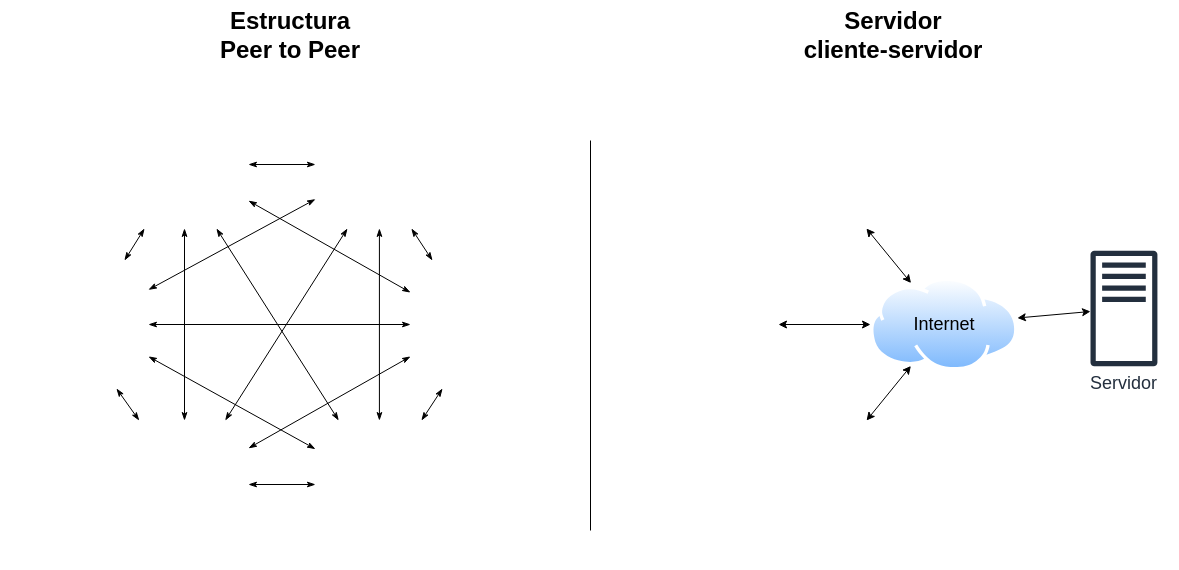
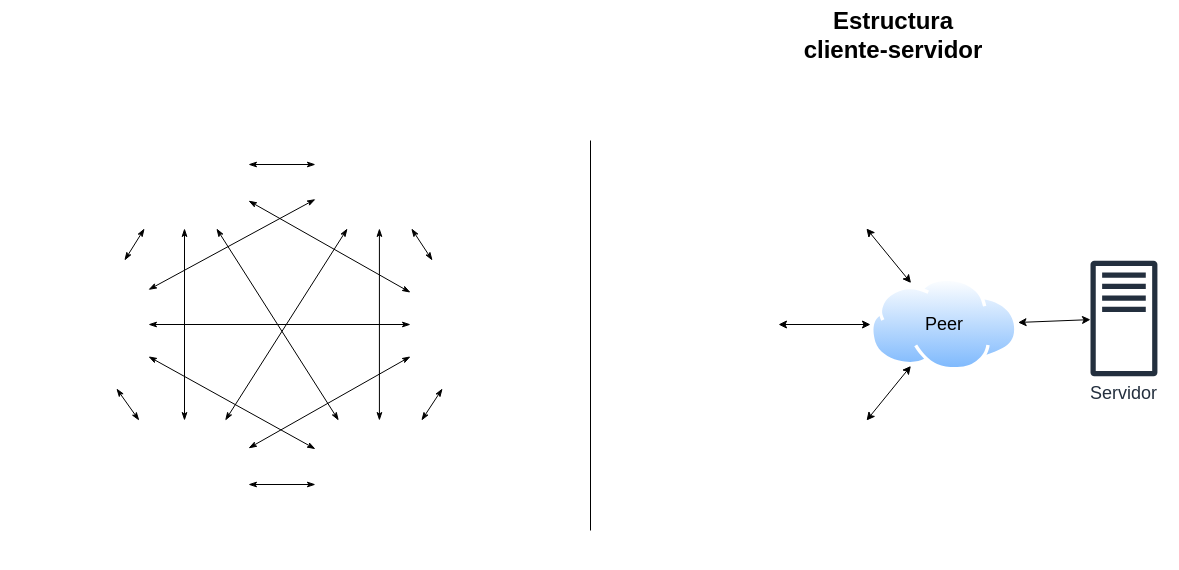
(291, 36) -> none
(894, 36) -> (894, 36)
(1124, 309) -> (1124, 319)
(945, 325) -> (945, 325)
